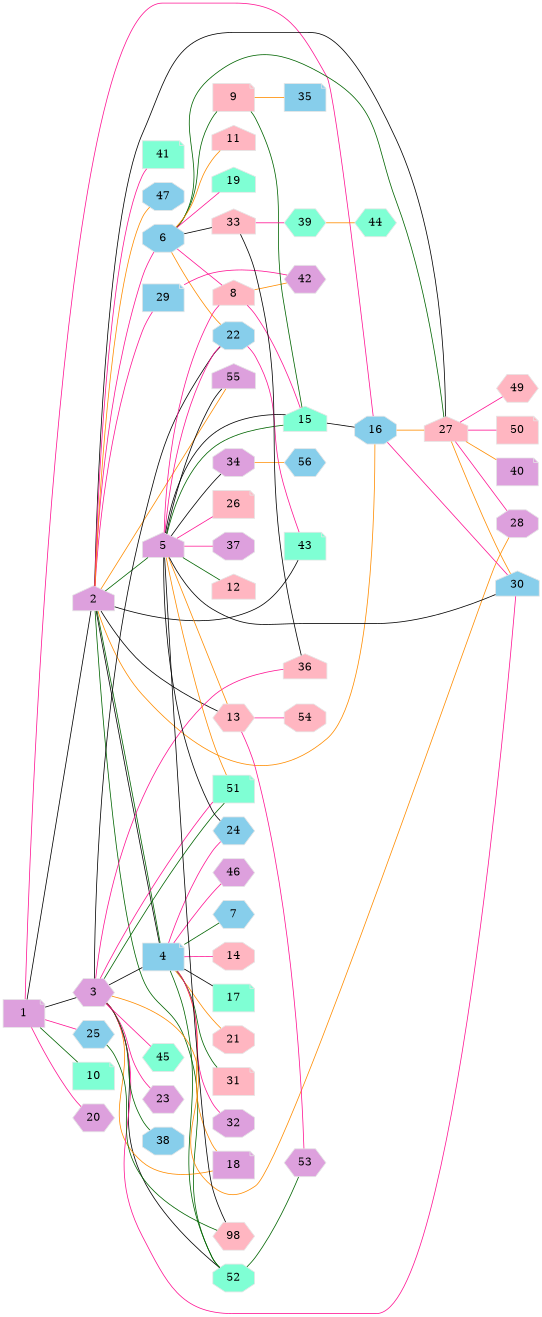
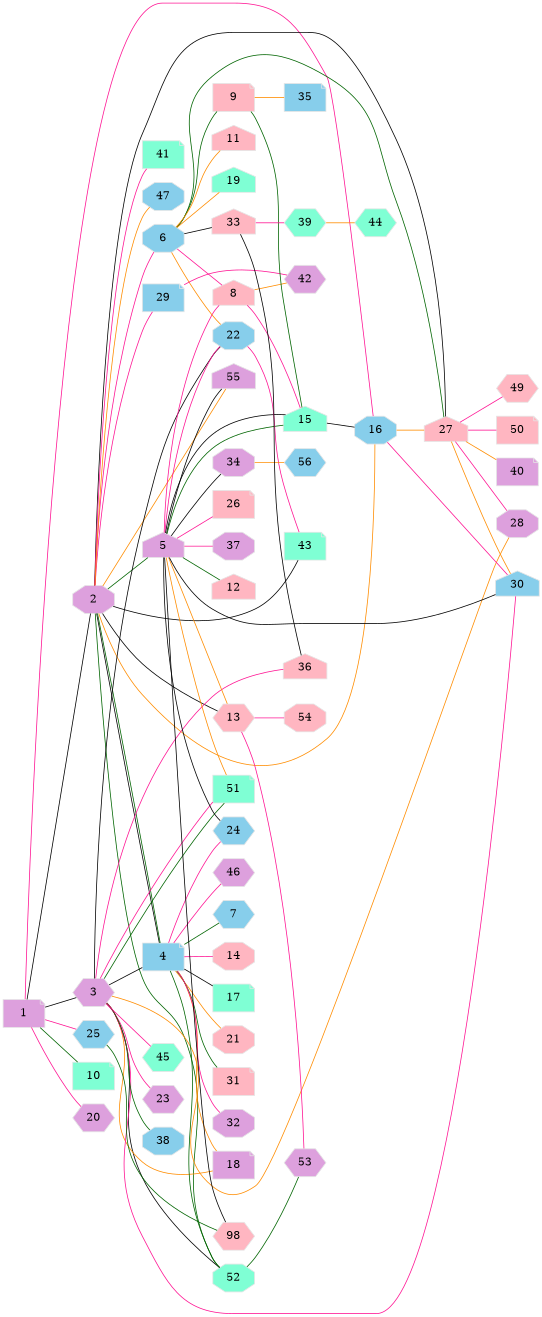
(198, 210) -> (198, 210)
(94, 600) -> (94, 600)
